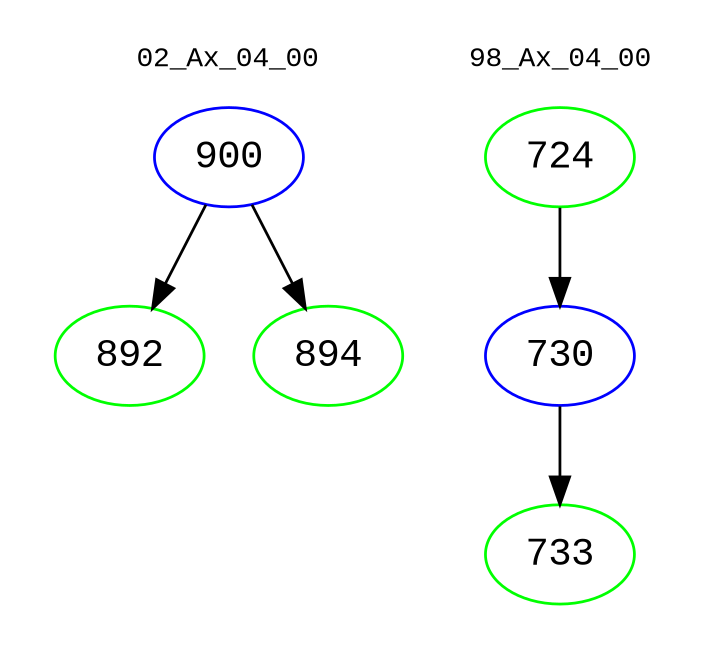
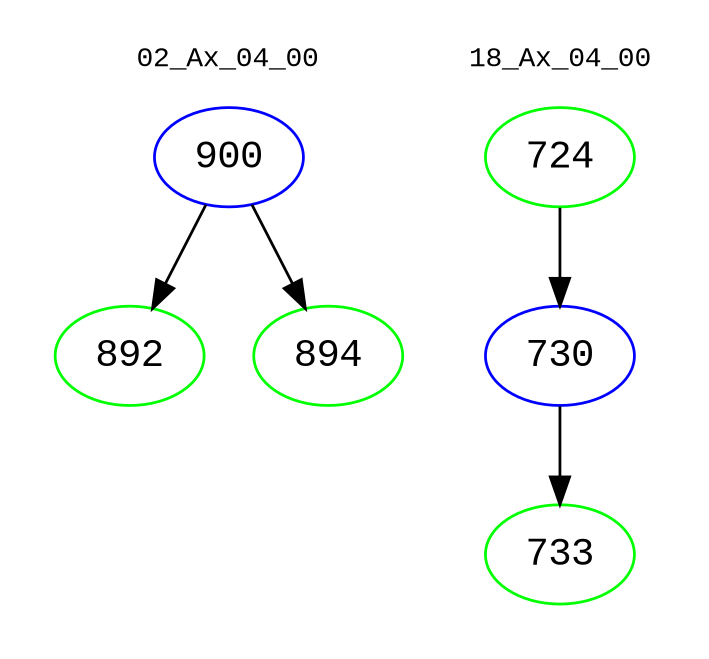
(561, 59) -> (561, 59)
